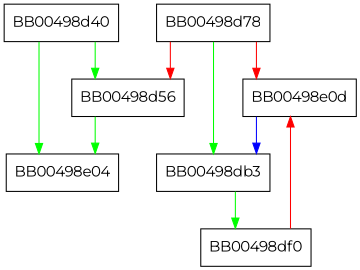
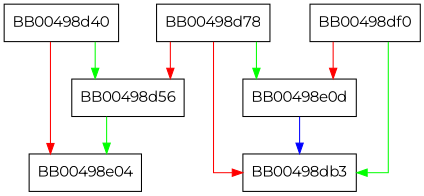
(256, 55) -> (256, 55)
(39, 93) -> (50, 93)
(214, 93) -> (214, 117)
(235, 205) -> (388, 118)
